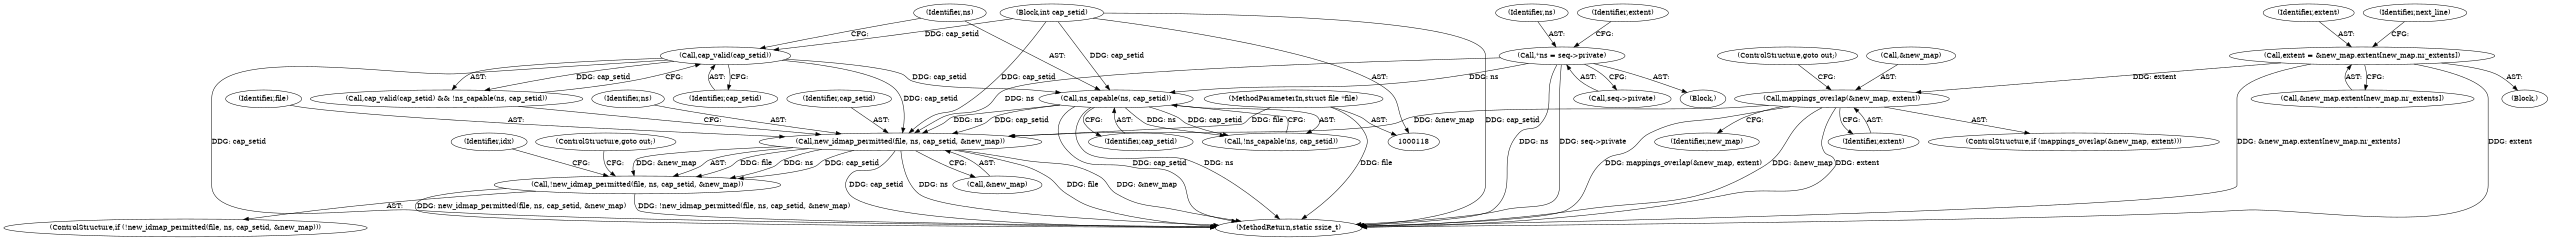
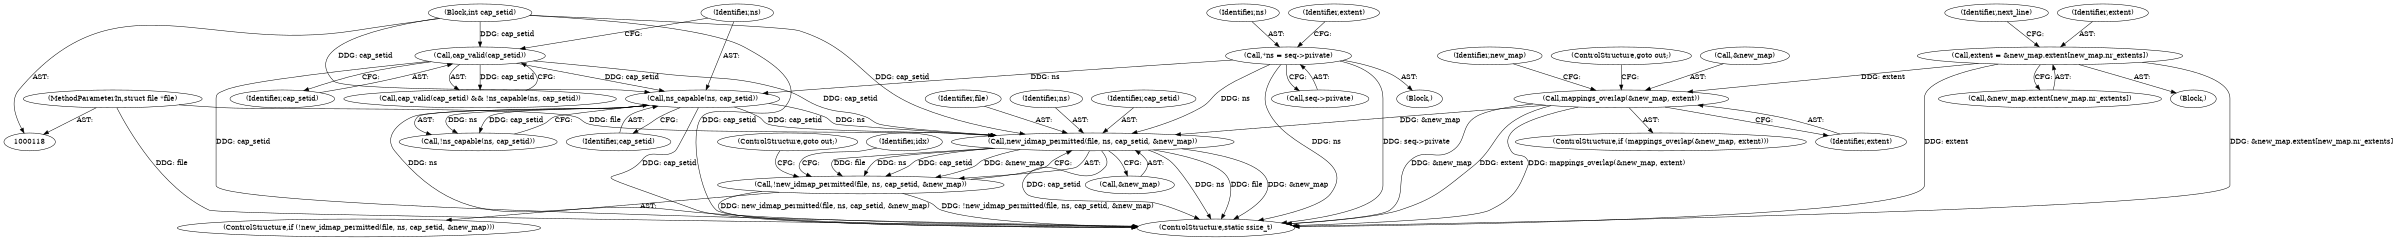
(1745, 117) -> (1552, 76)
(667, 121) -> (1021, 173)
(1289, 228) -> (1216, 228)
